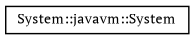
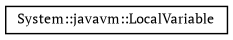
(97, 20) -> (117, 20)
